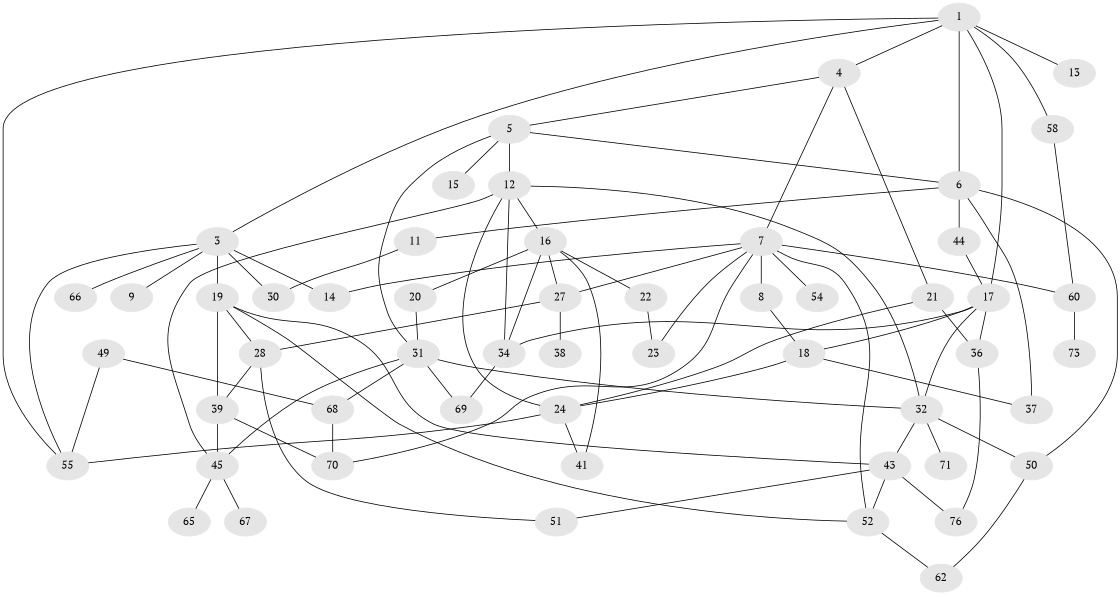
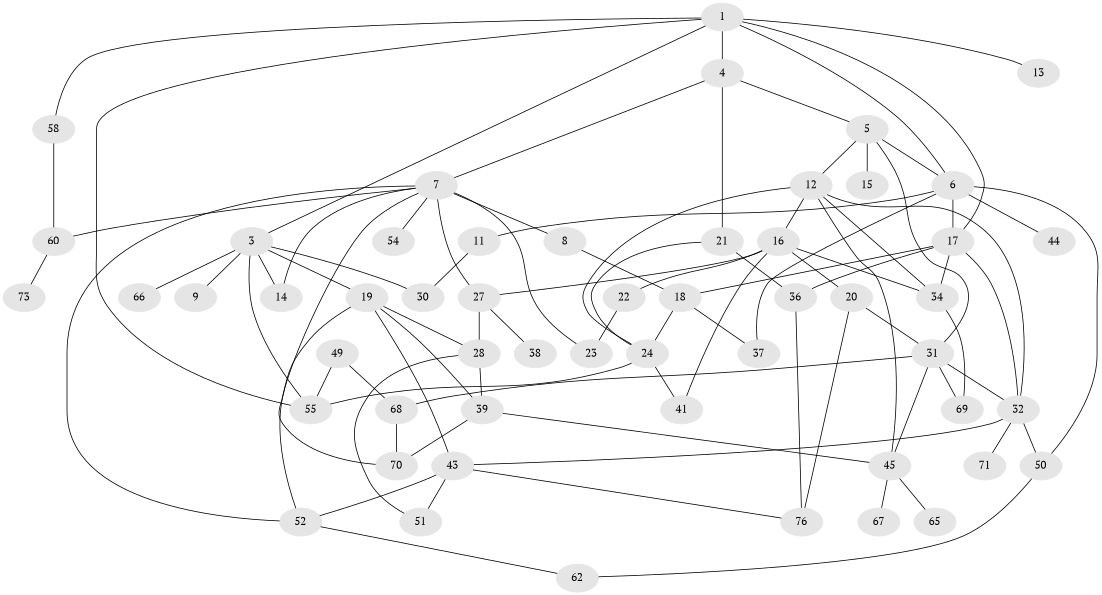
(974, 270) -> (953, 217)
none -> (827, 410)
